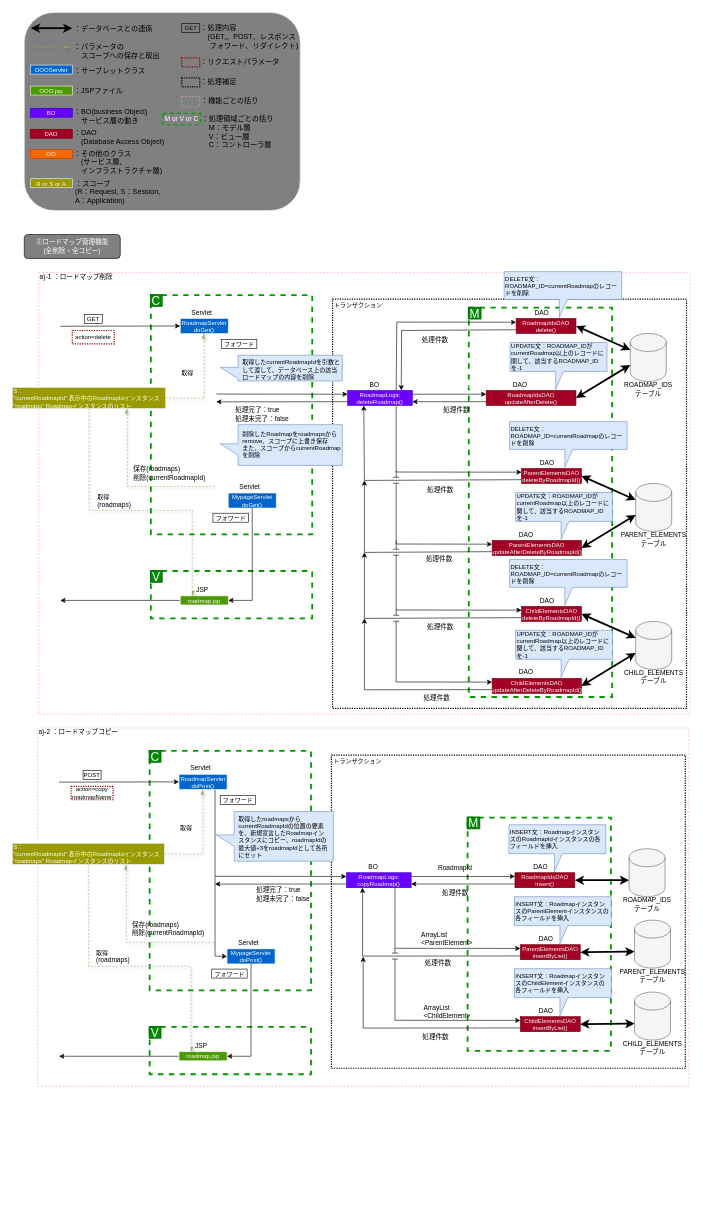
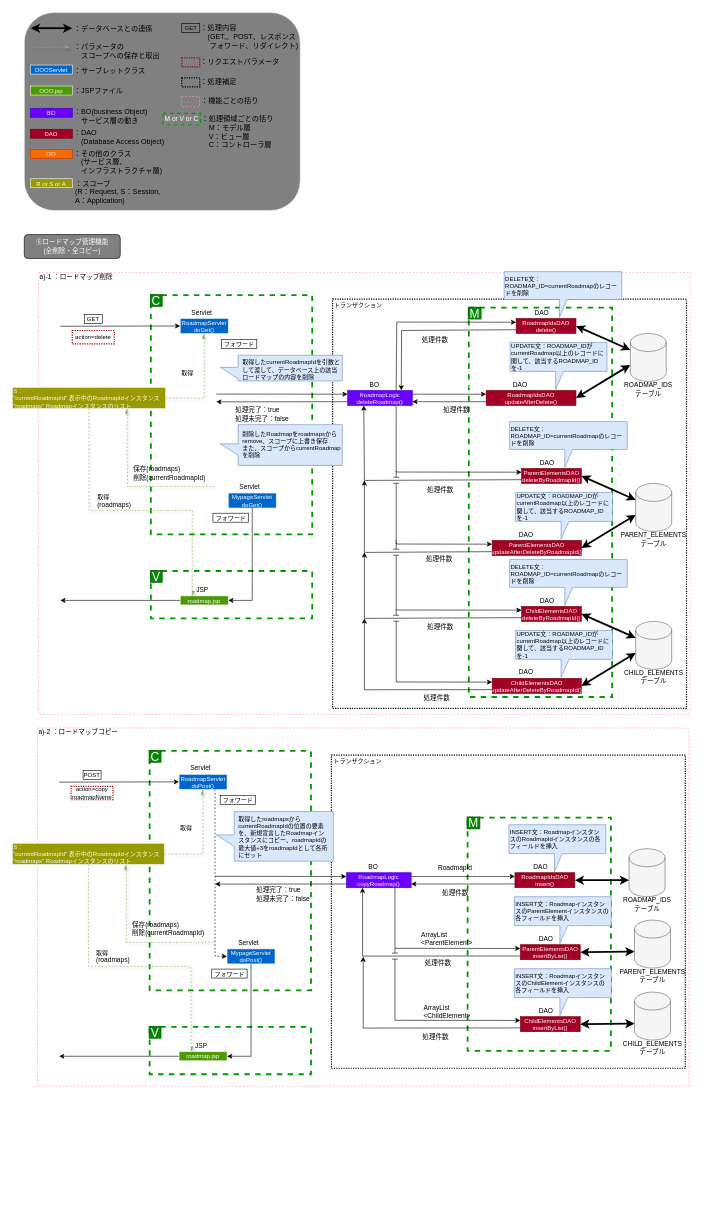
(215, 874) -> (215, 874)
